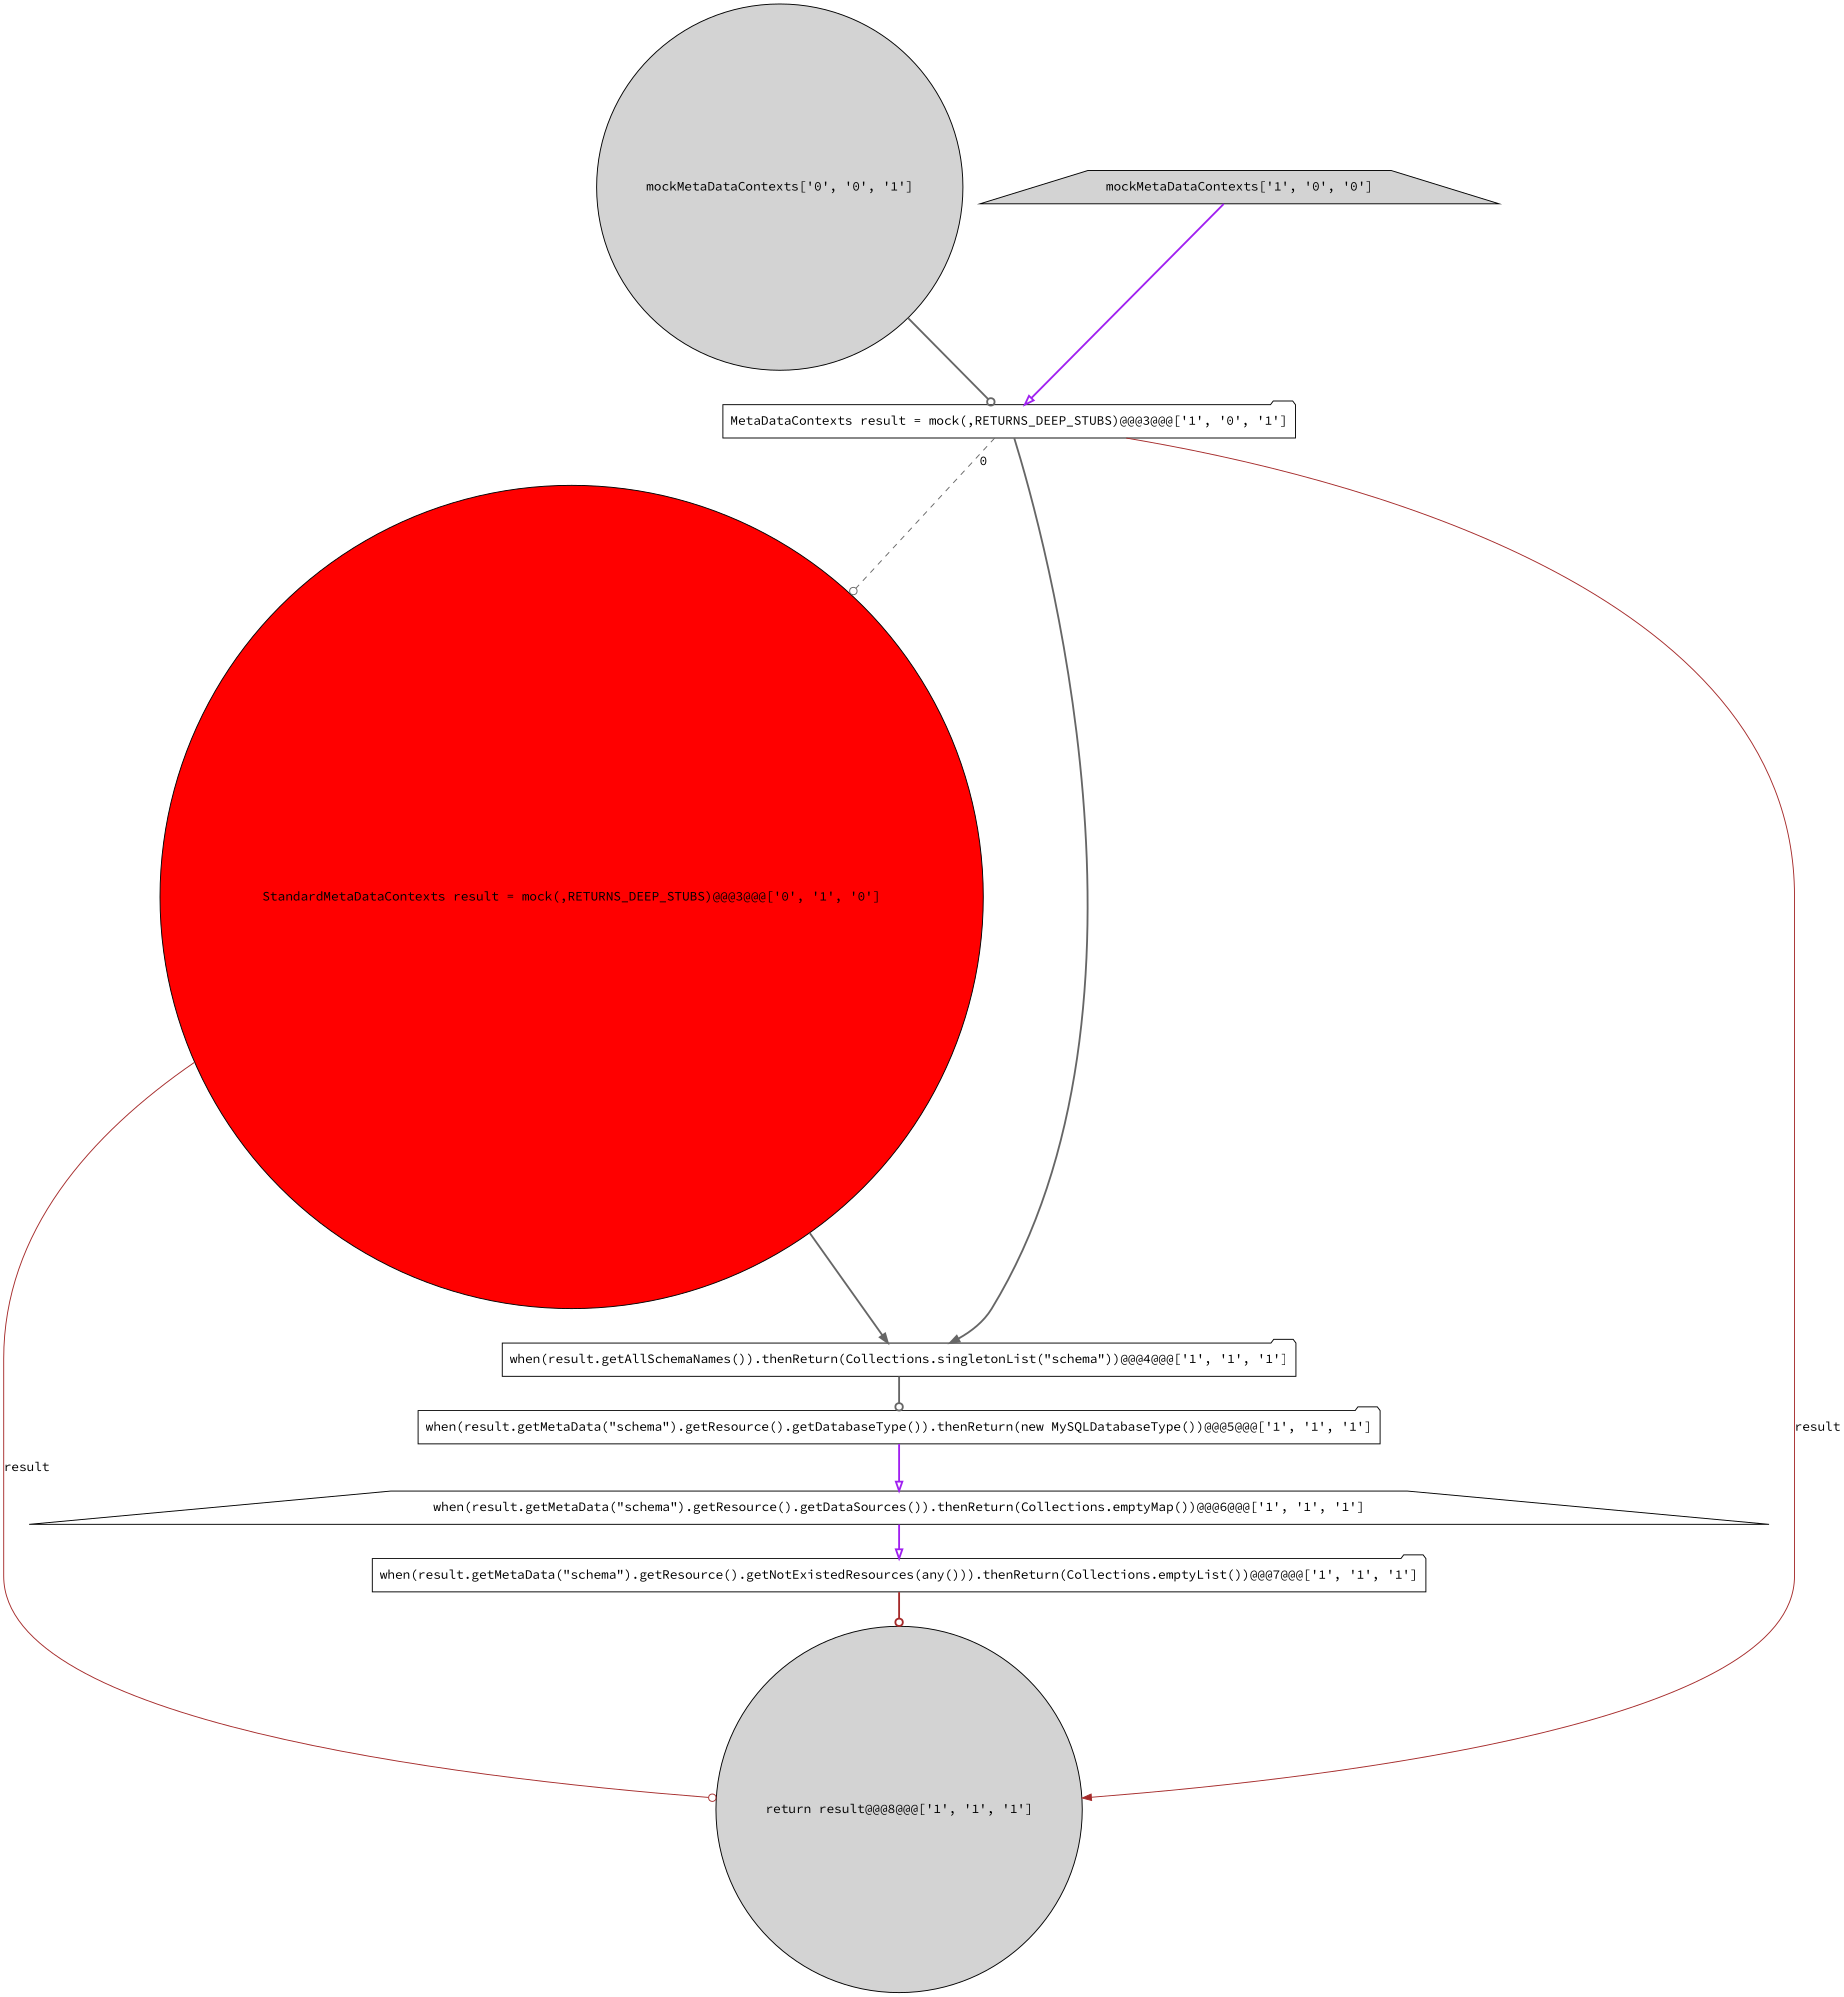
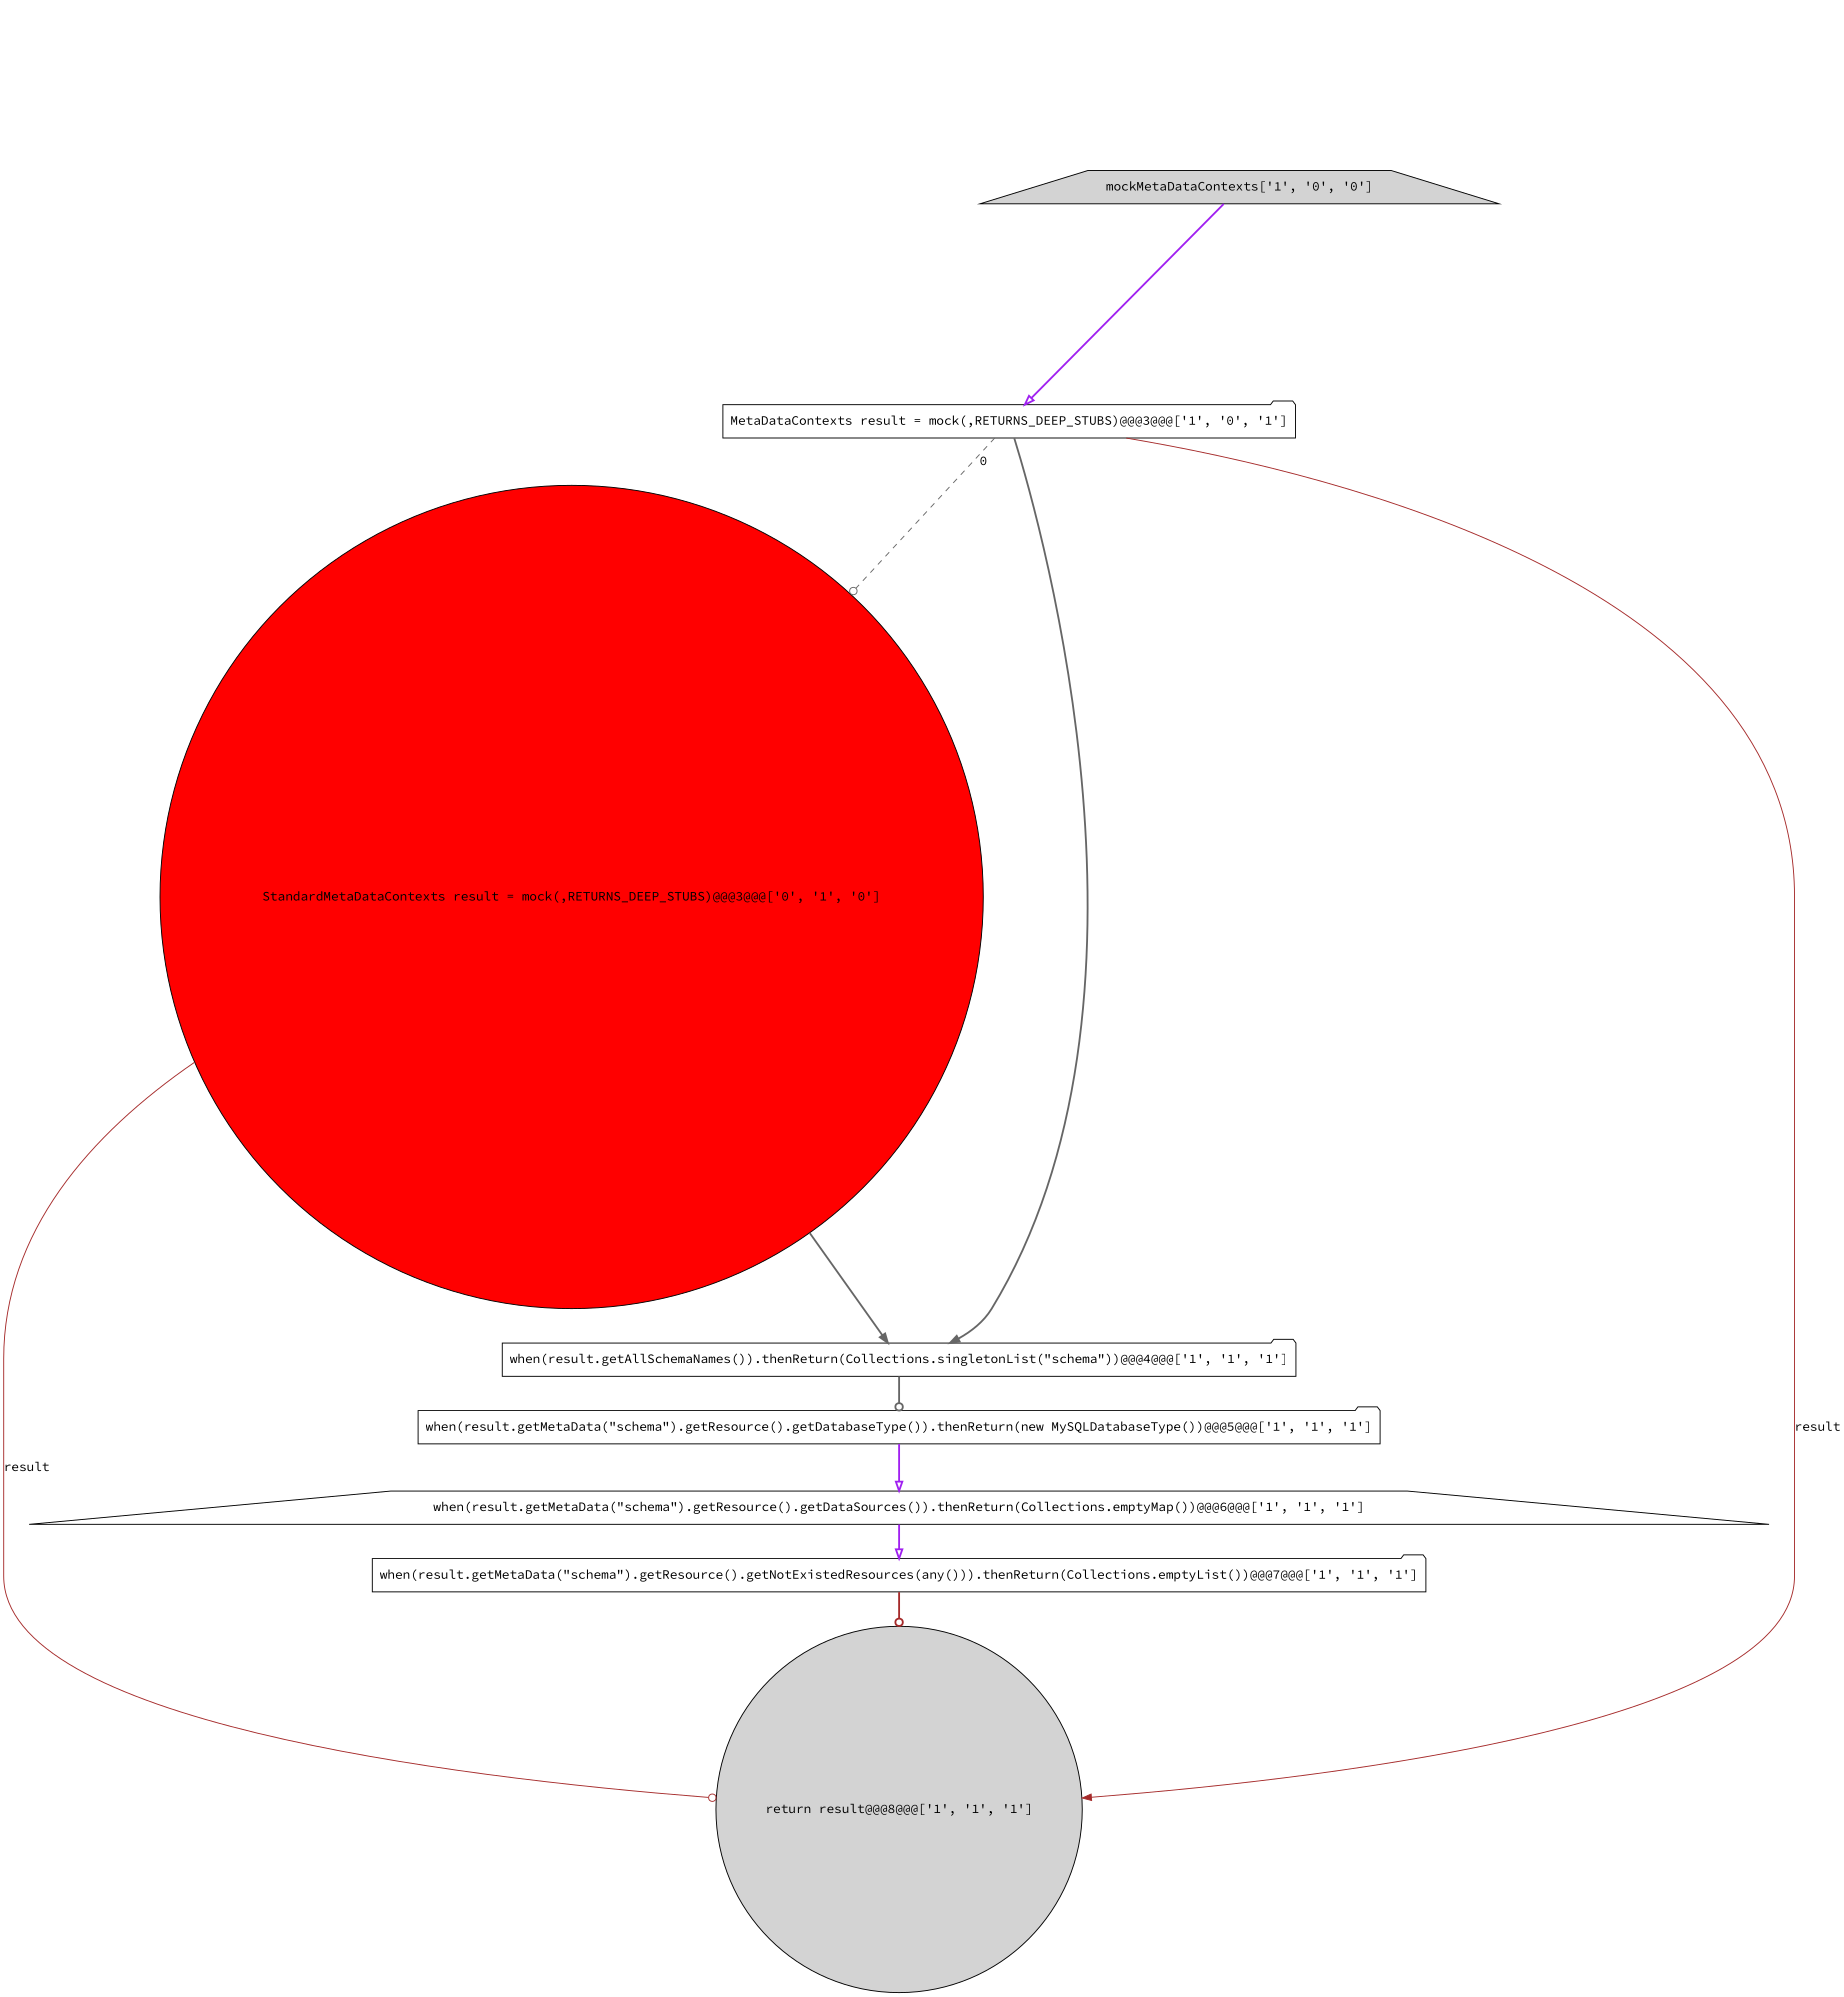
(780, 187) -> none
